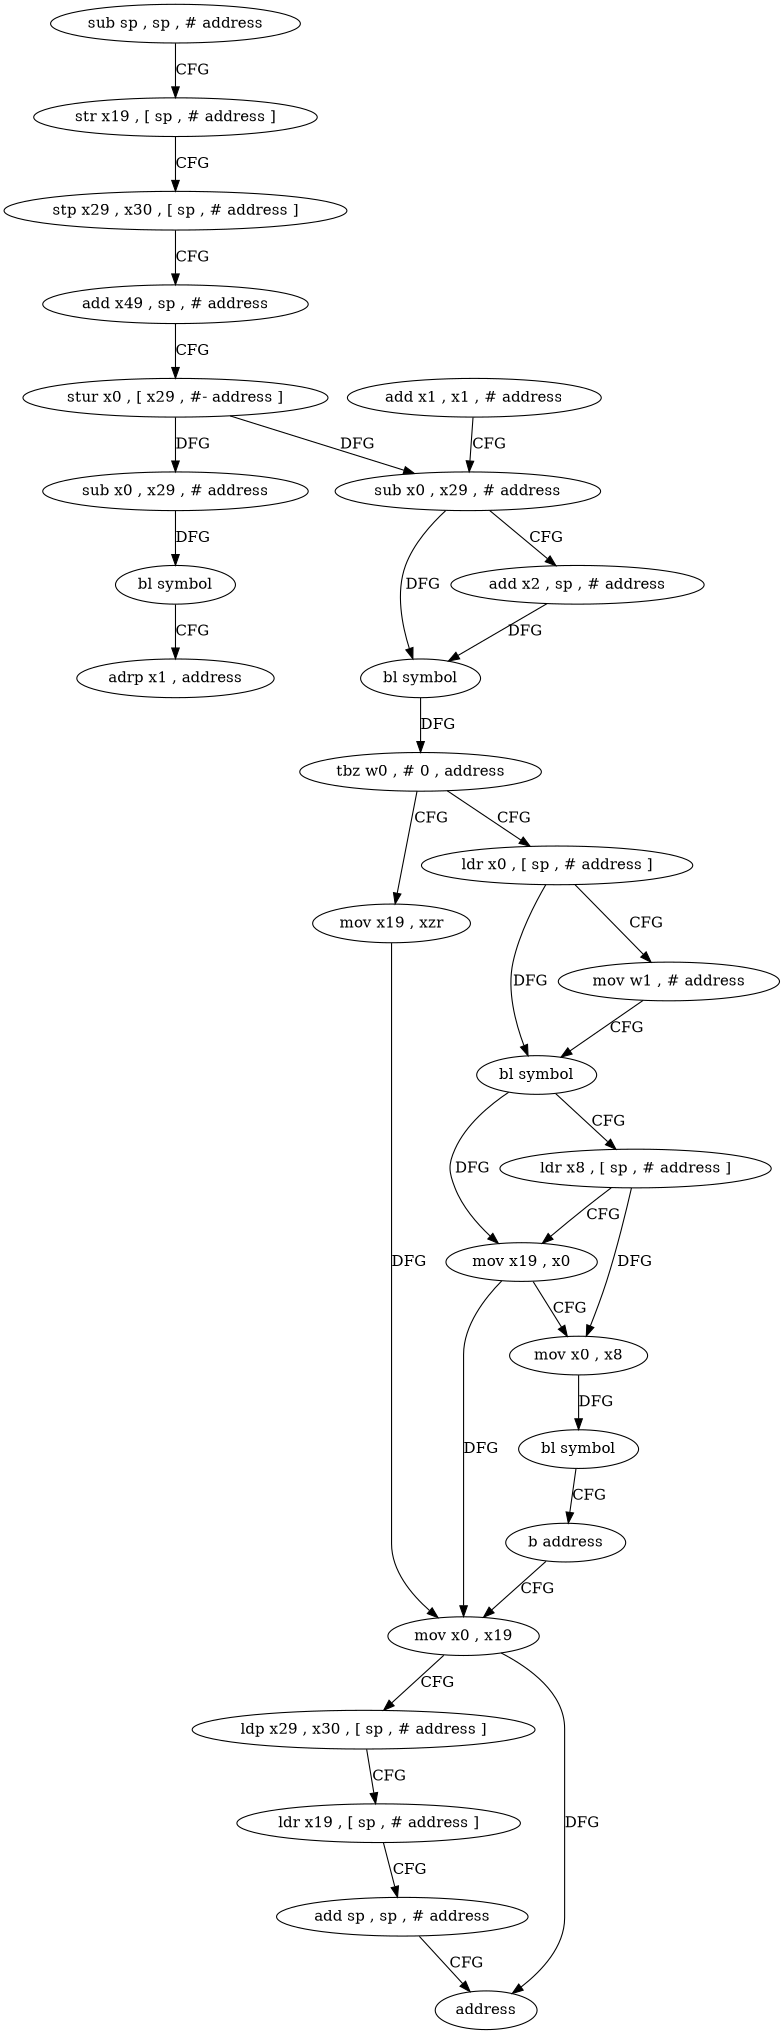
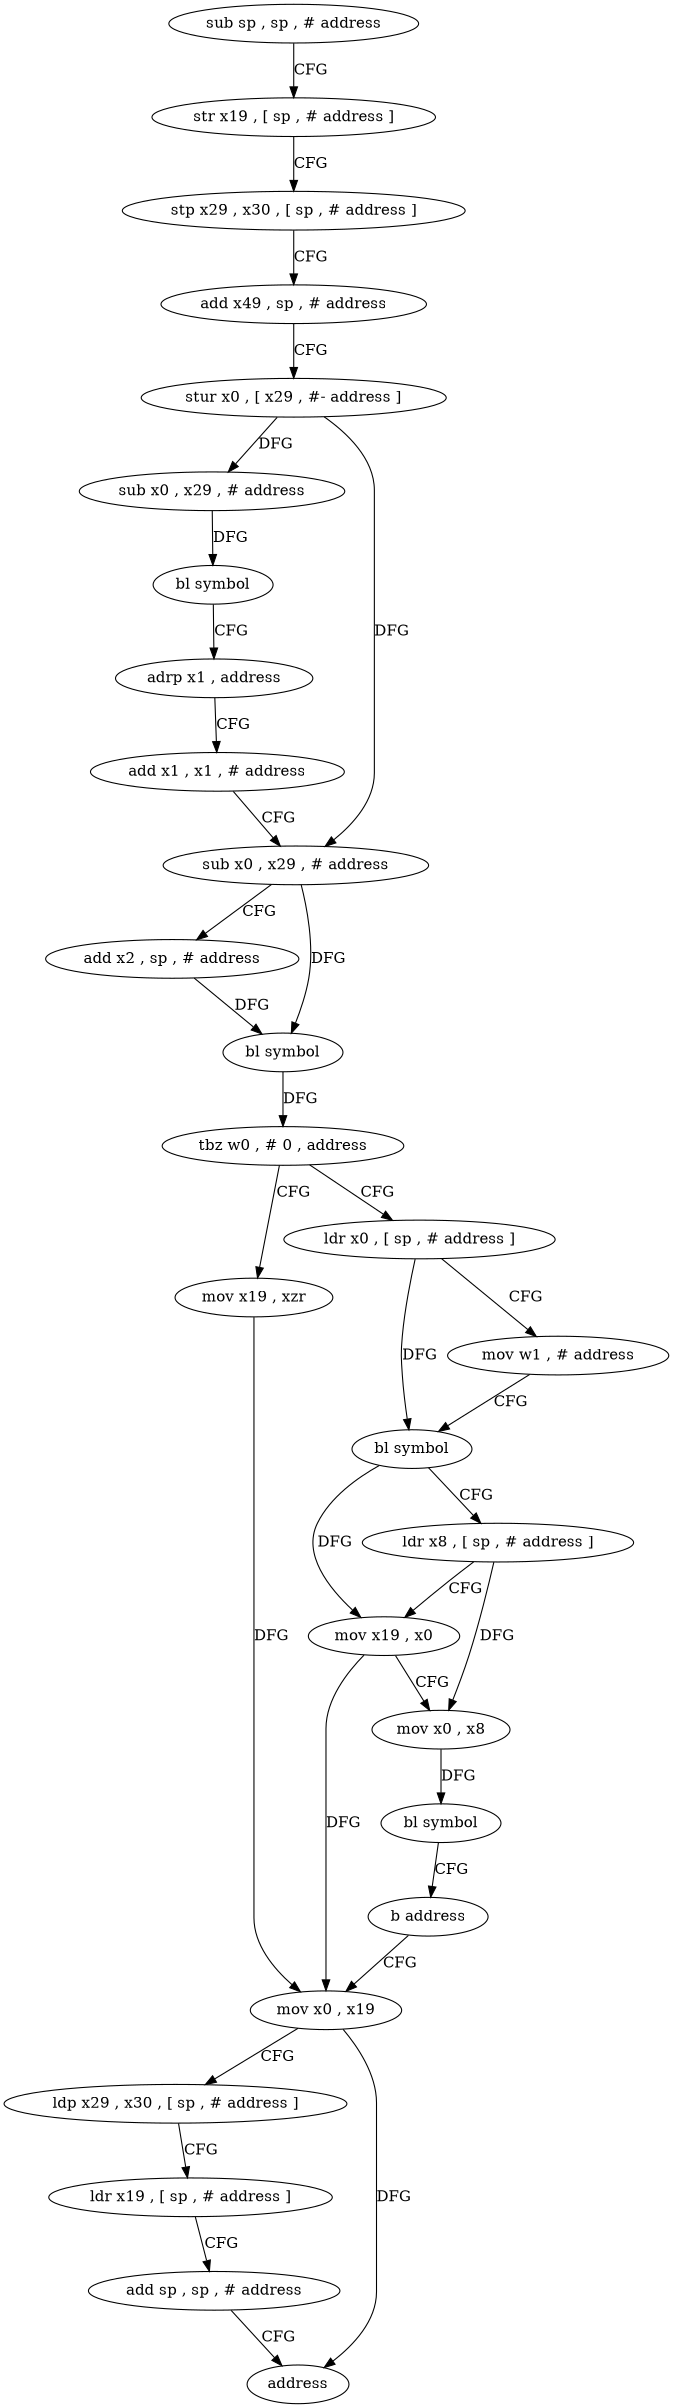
none -> (216, 720)
